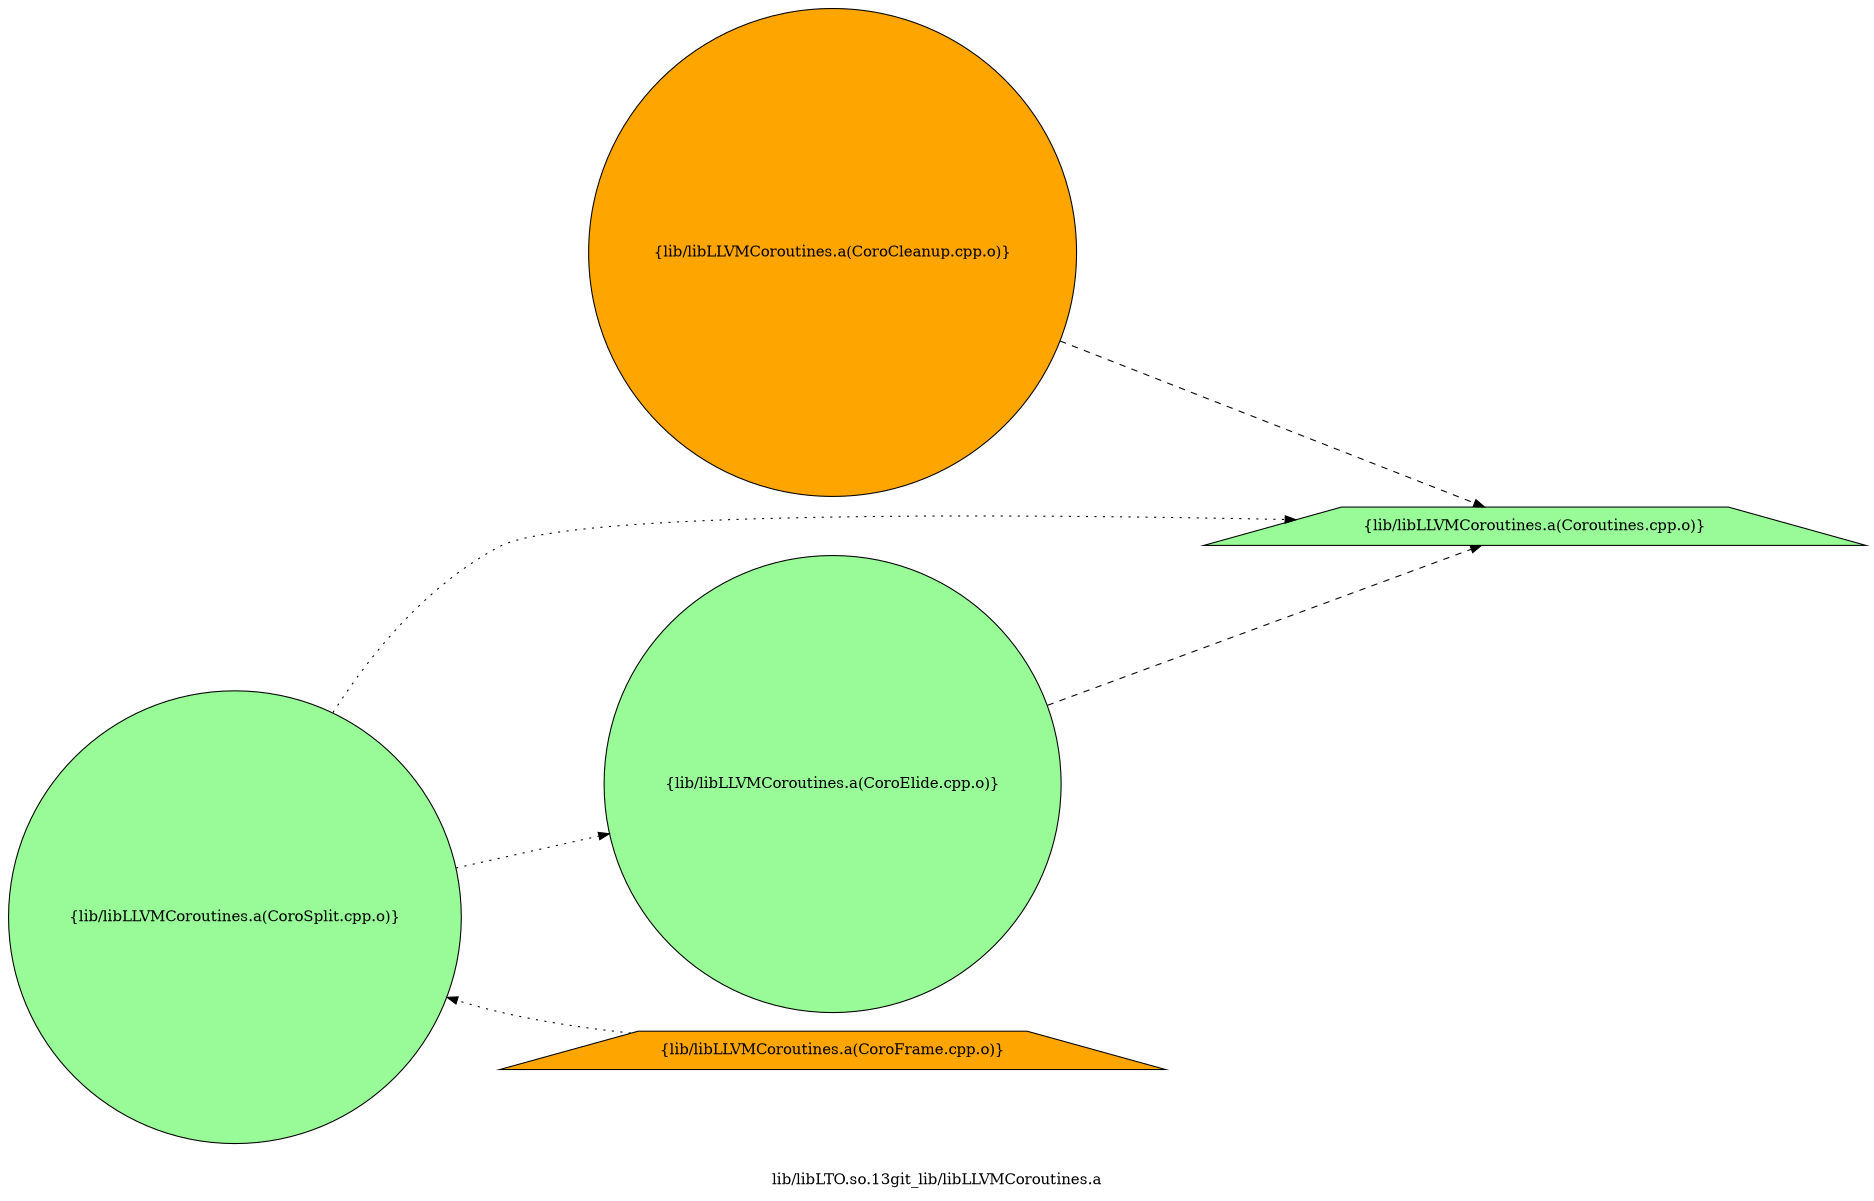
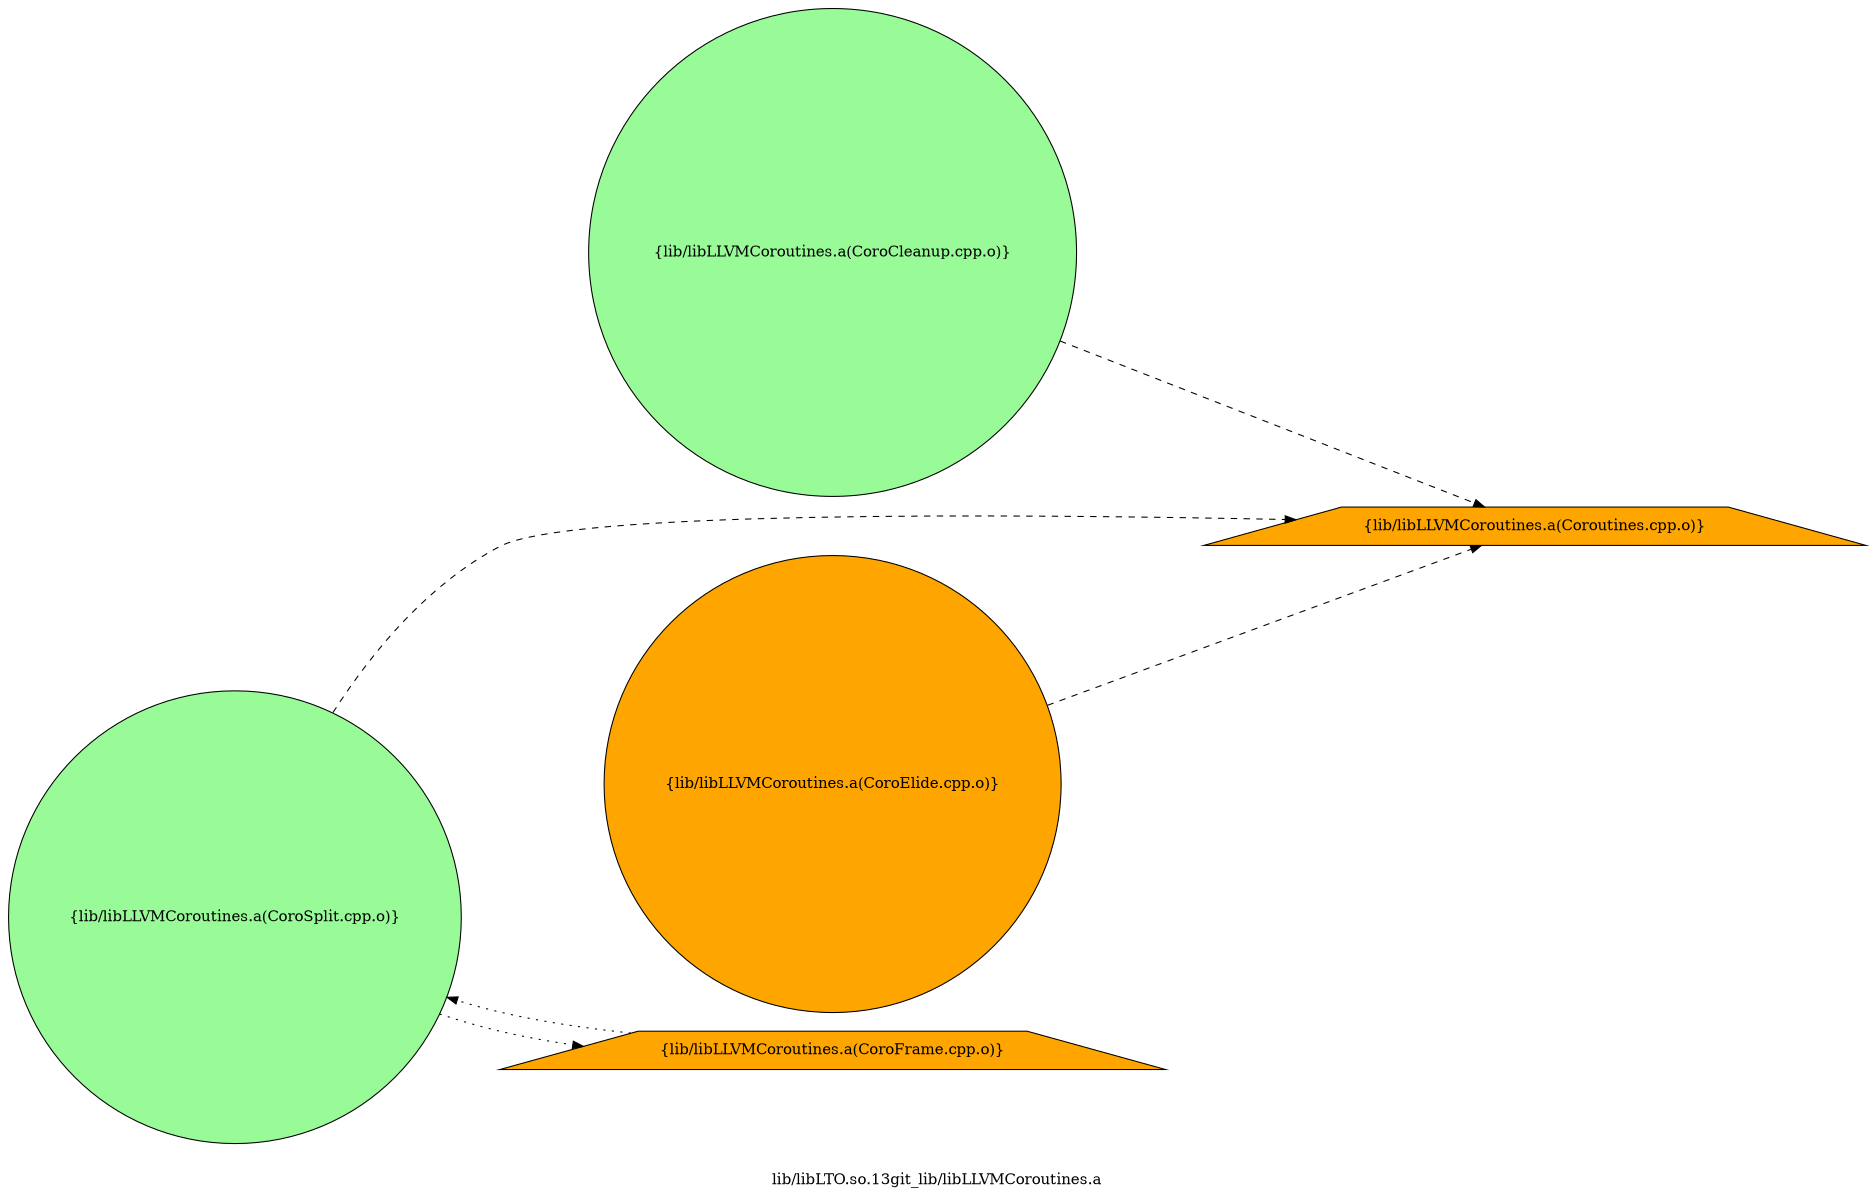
(833, 252) -> (833, 252)
(772, 519) -> (772, 519)
(1535, 526) -> (1535, 526)
(833, 784) -> (833, 784)
(527, 852) -> (505, 1032)
